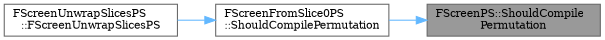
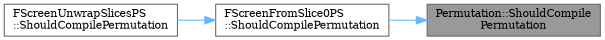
(91, 20) -> (91, 20)
(514, 20) -> (514, 20)
